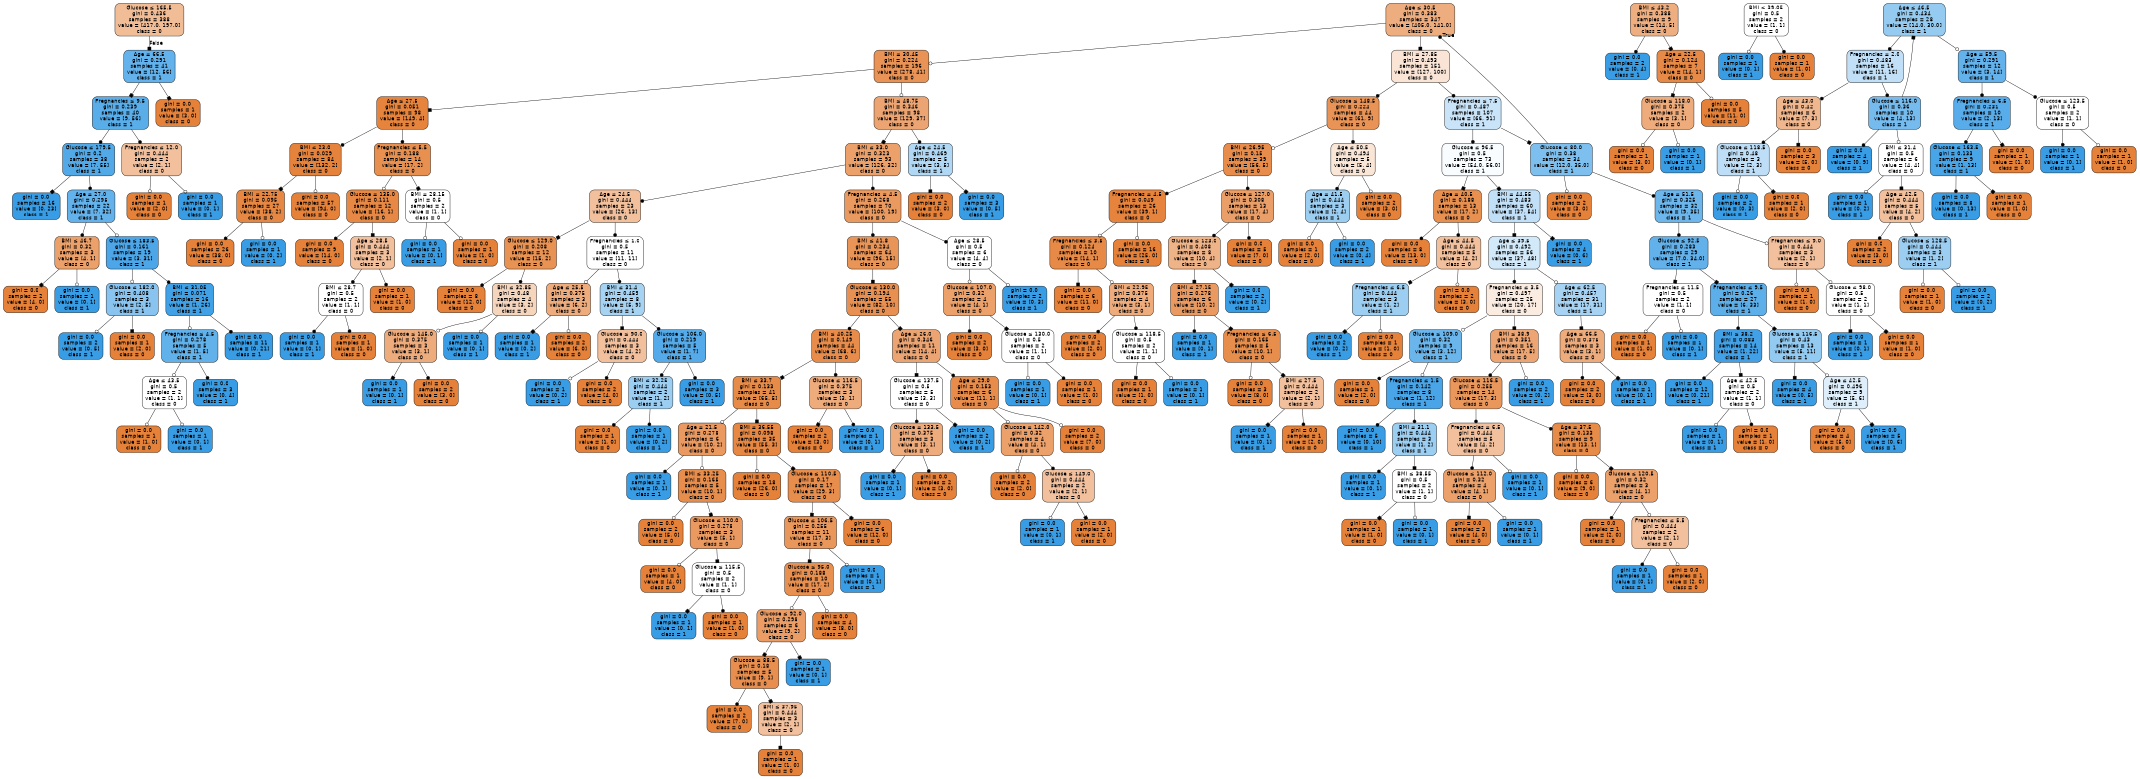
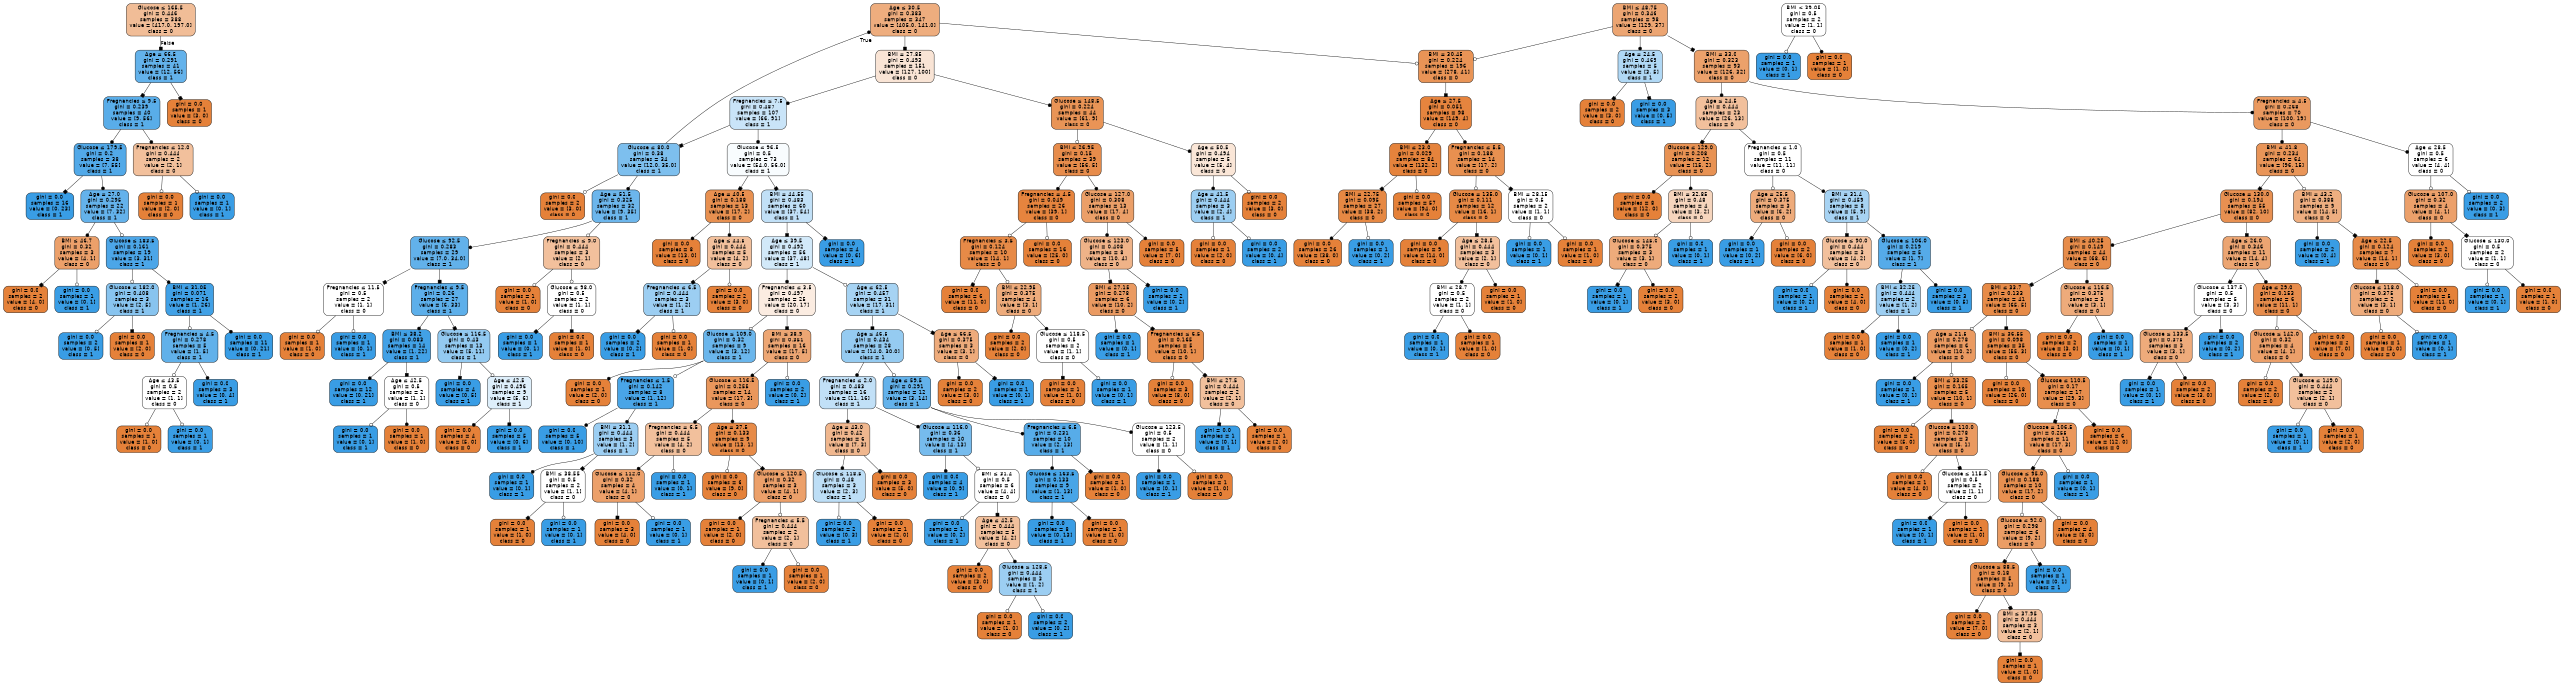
(149, 14) -> (161, 14)
(1910, 69) -> (872, 321)
(901, 88) -> (1545, 43)
none -> (2299, 182)
